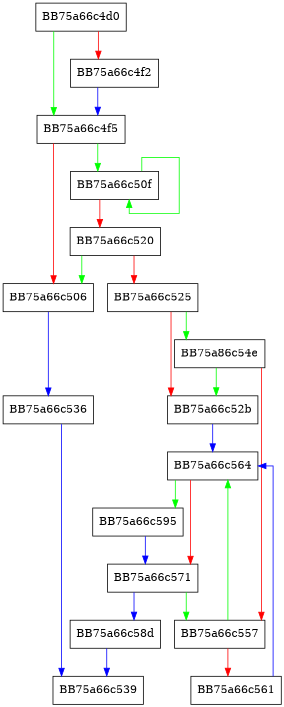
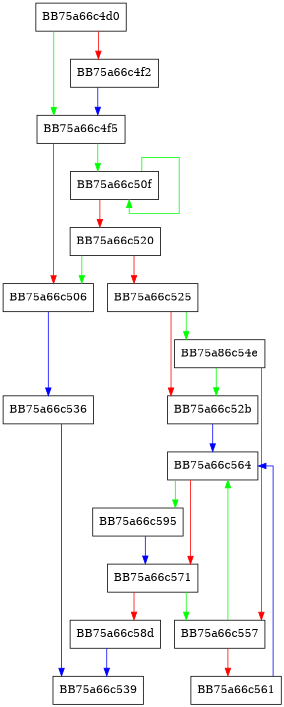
(134, 602) -> (134, 602)
